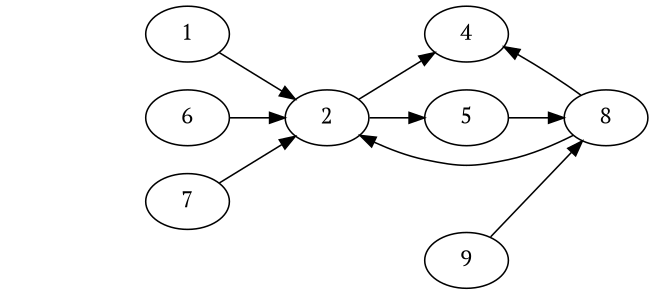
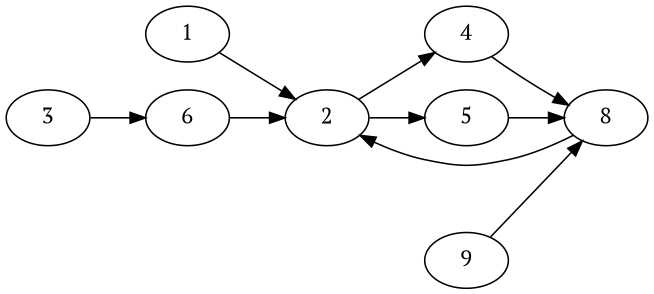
(550, 74) -> (523, 78)
none -> (48, 118)
(188, 201) -> none
